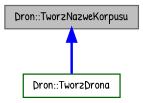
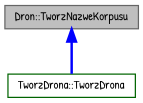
(72, 86) -> (72, 86)
